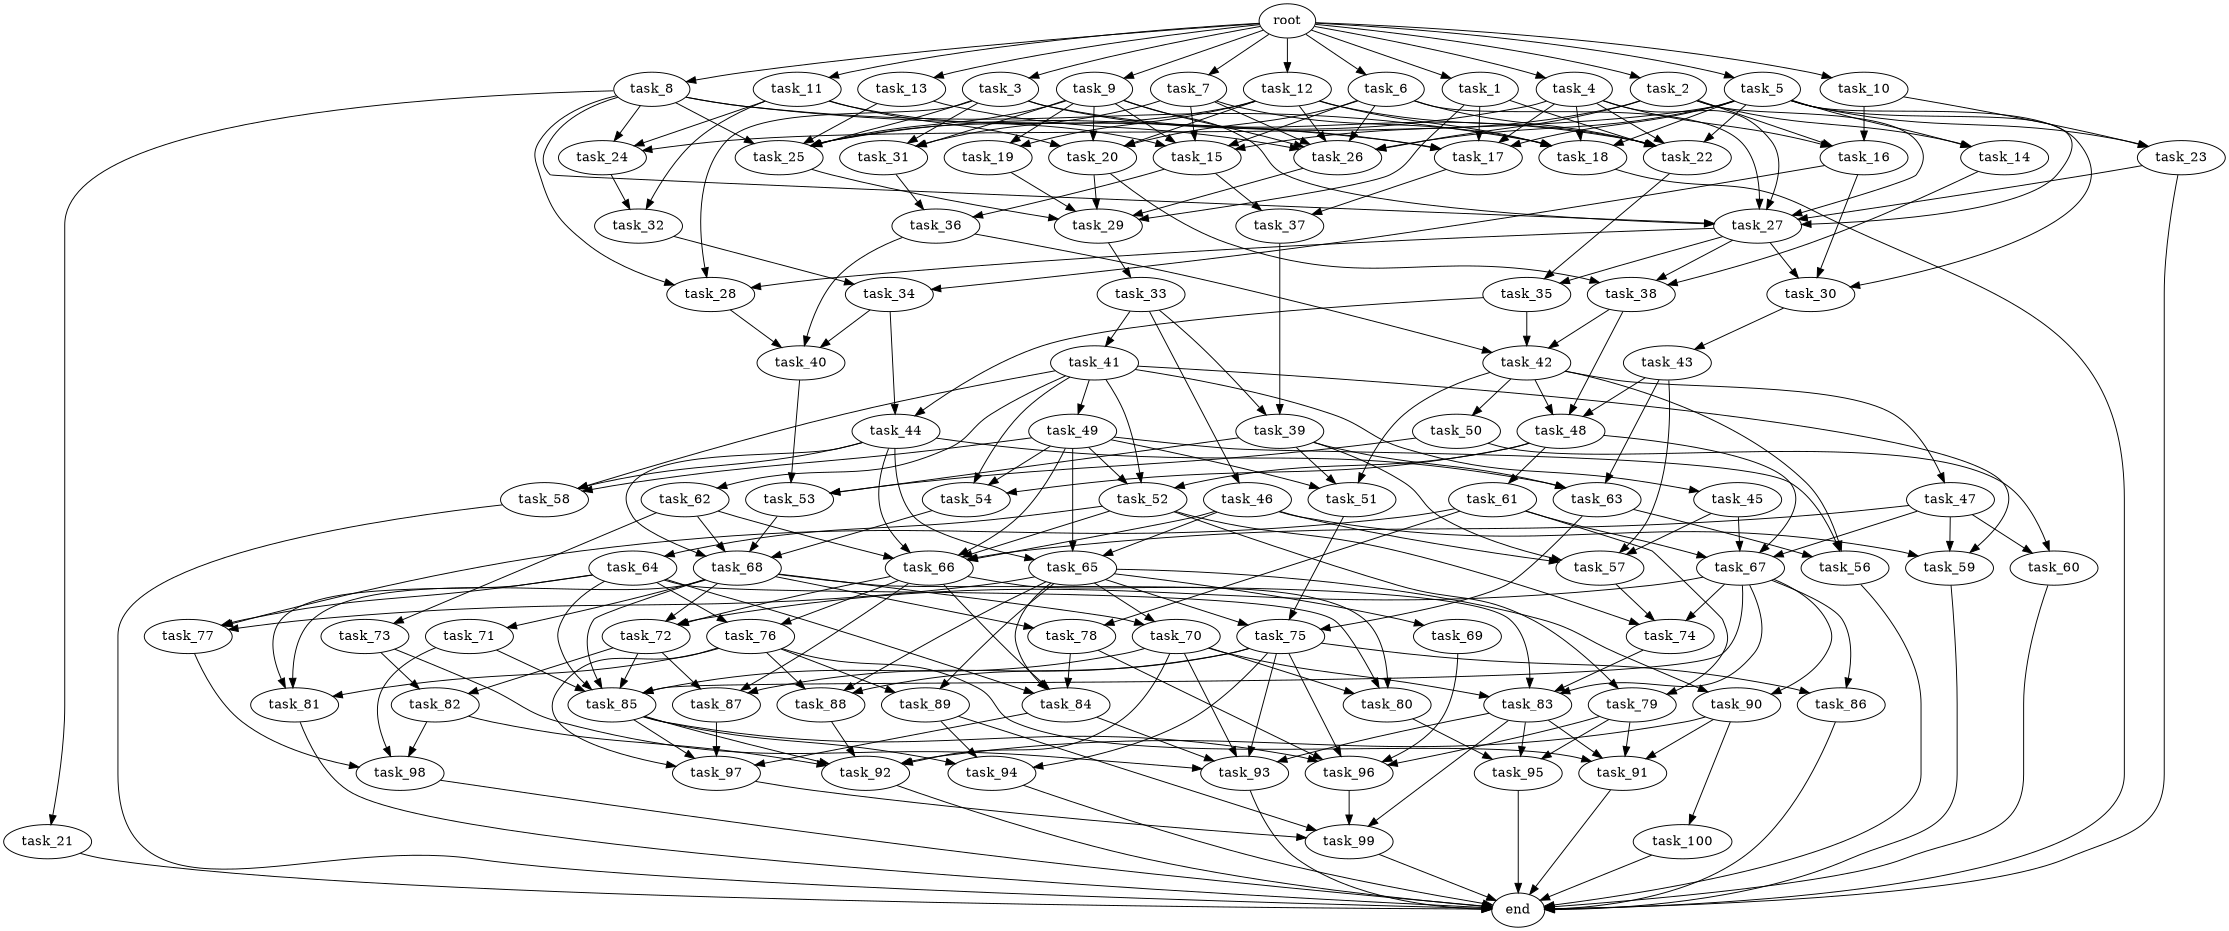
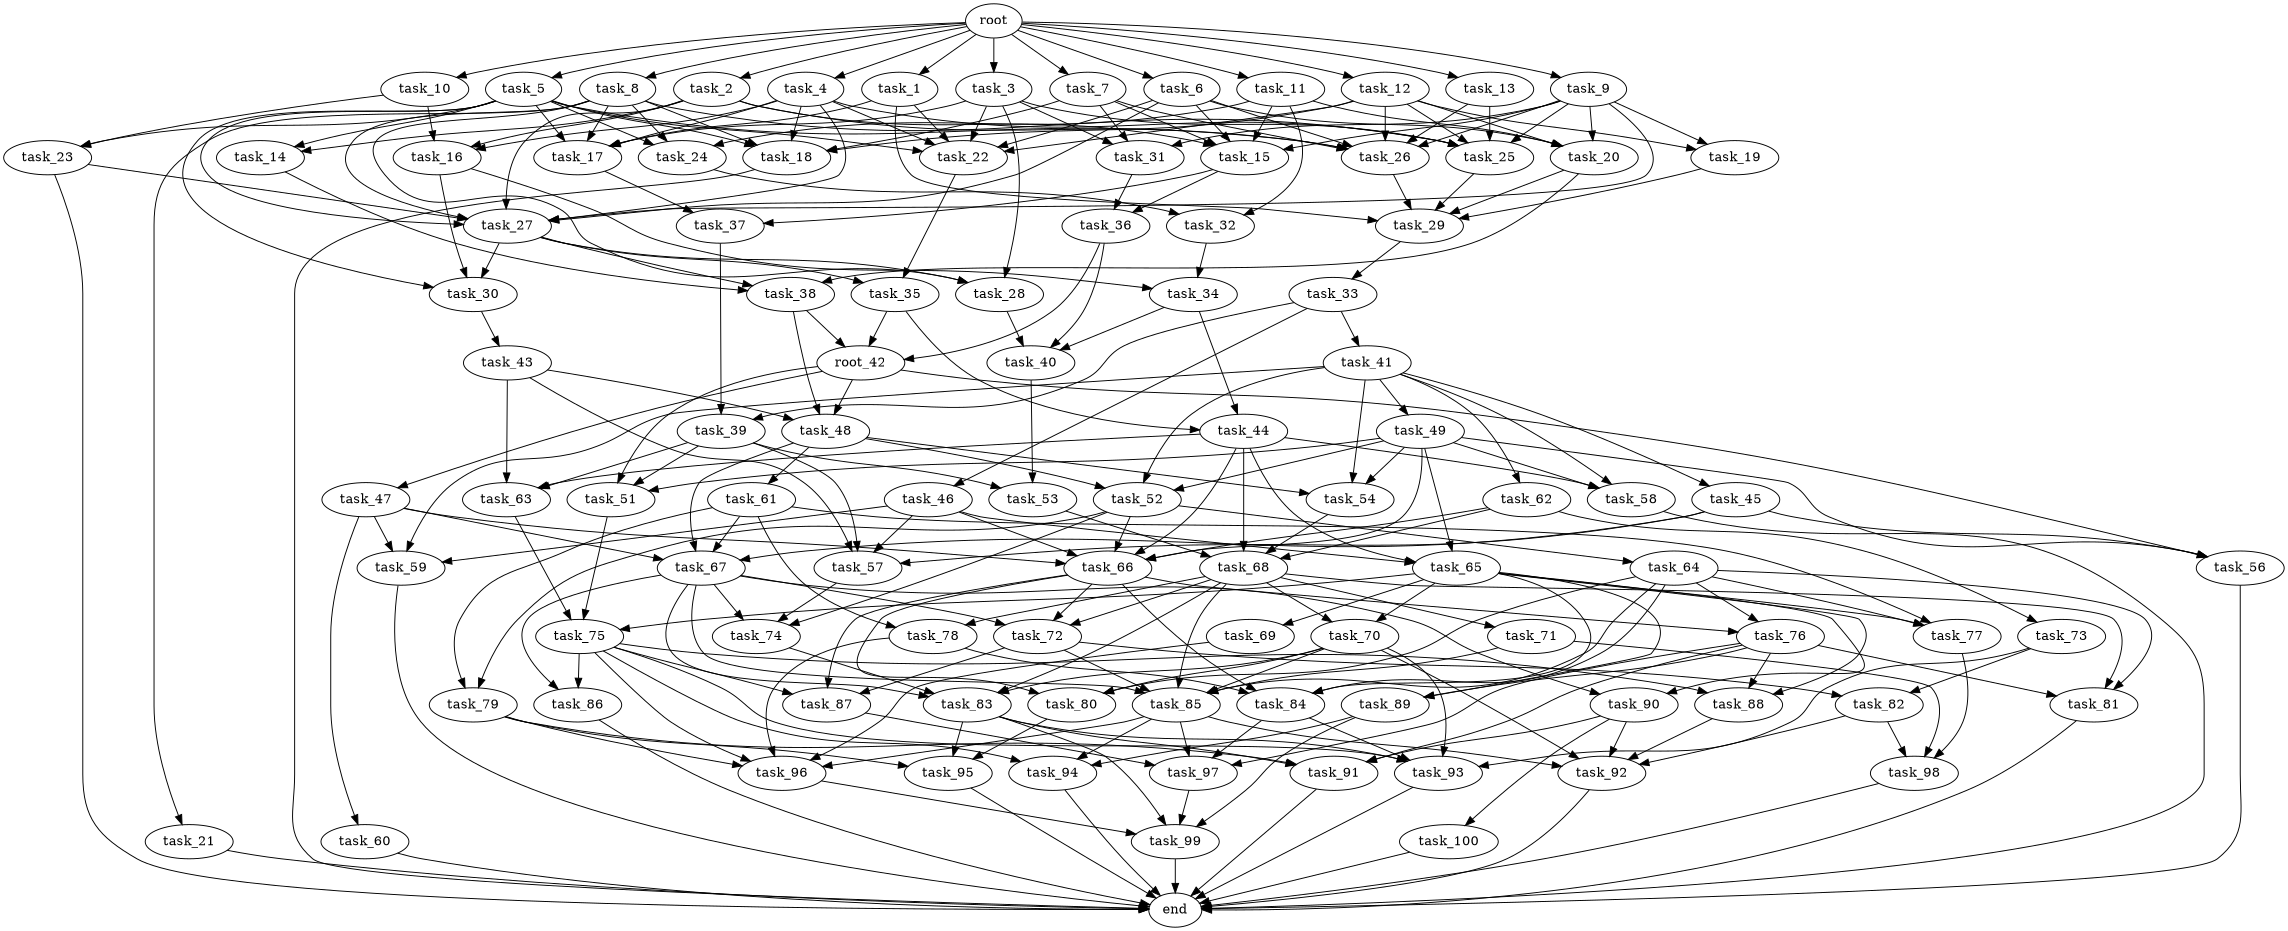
(1527, 363) -> (861, 363)
(1456, 431) -> none
(1752, 540) -> (2005, 534)
